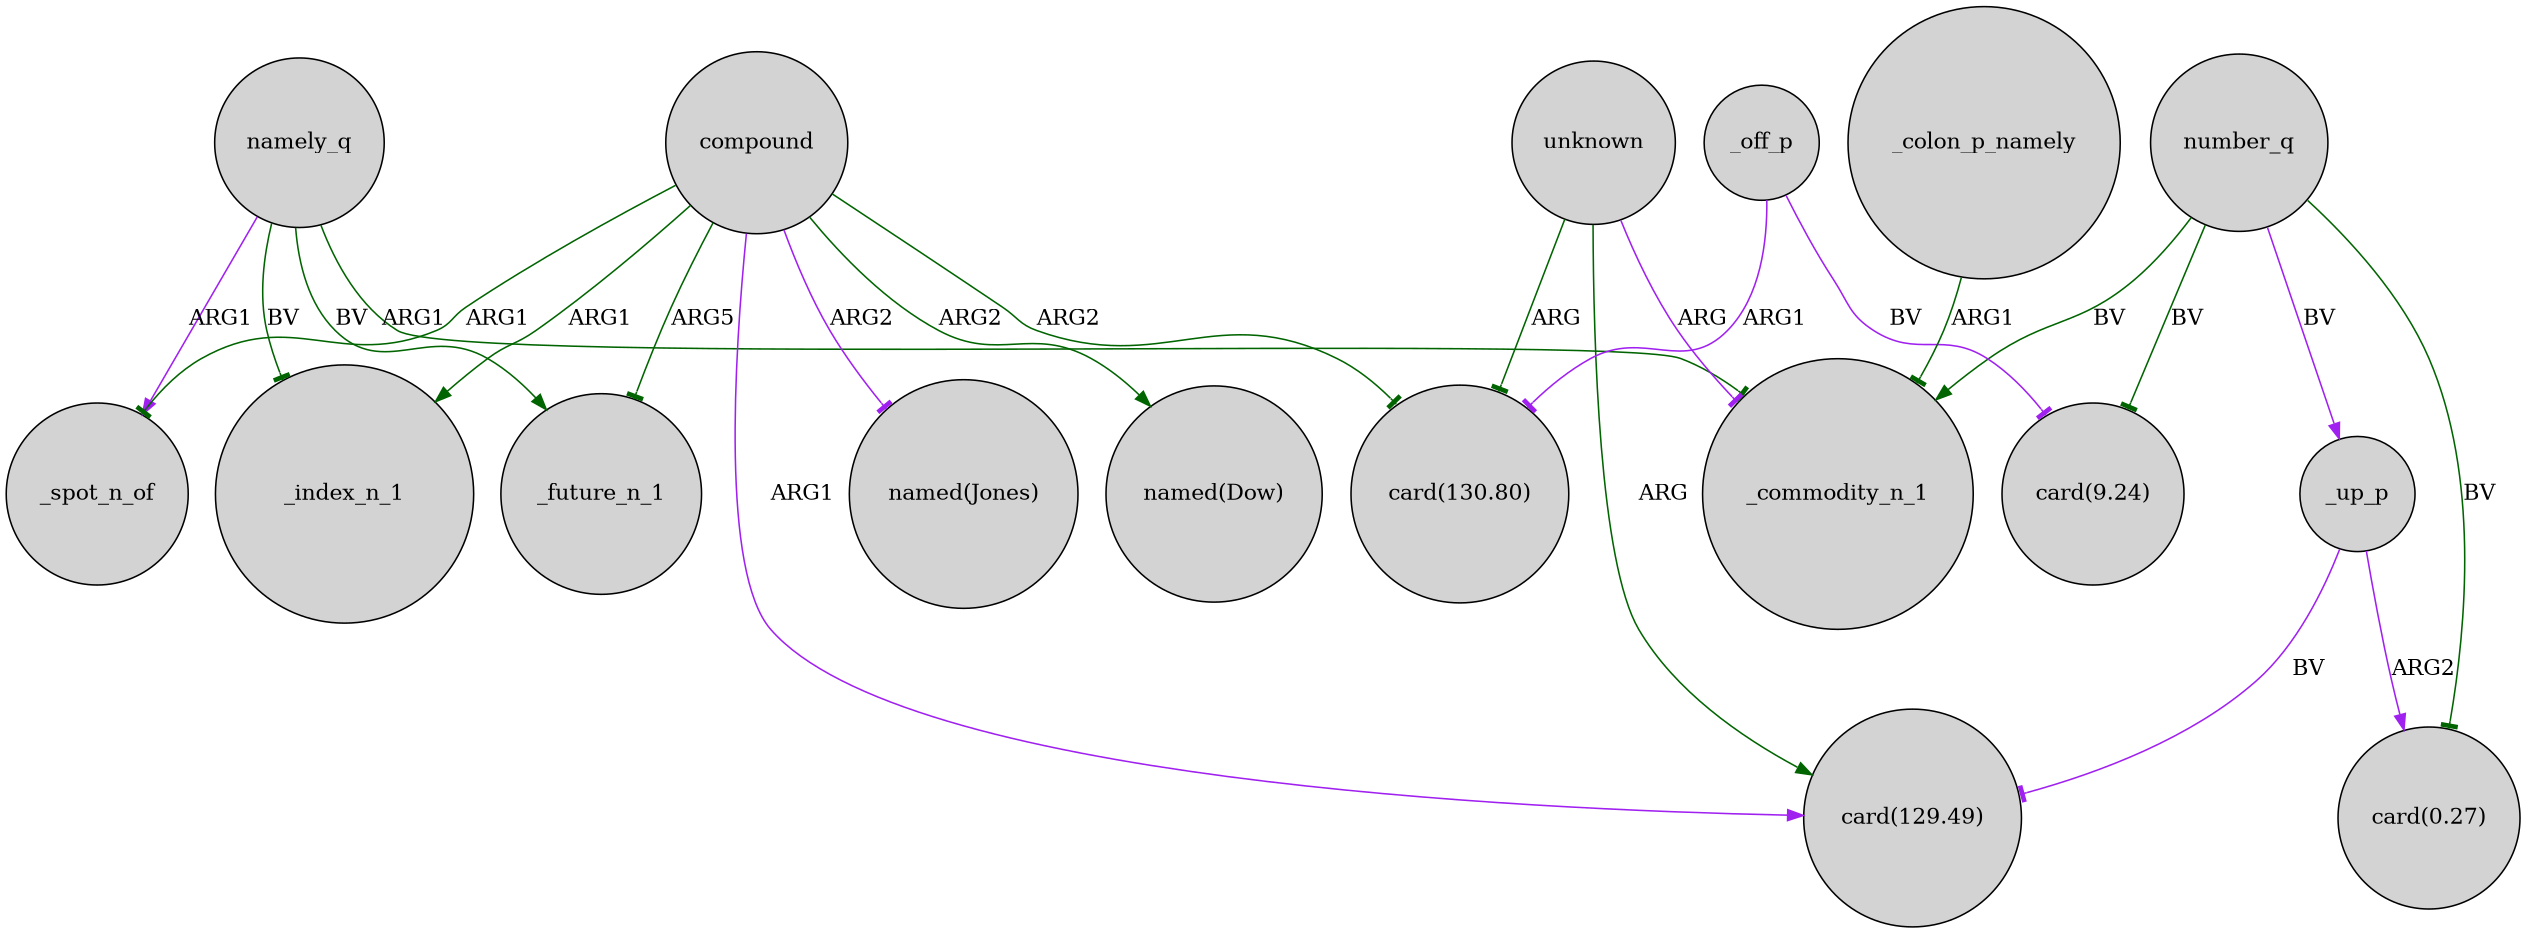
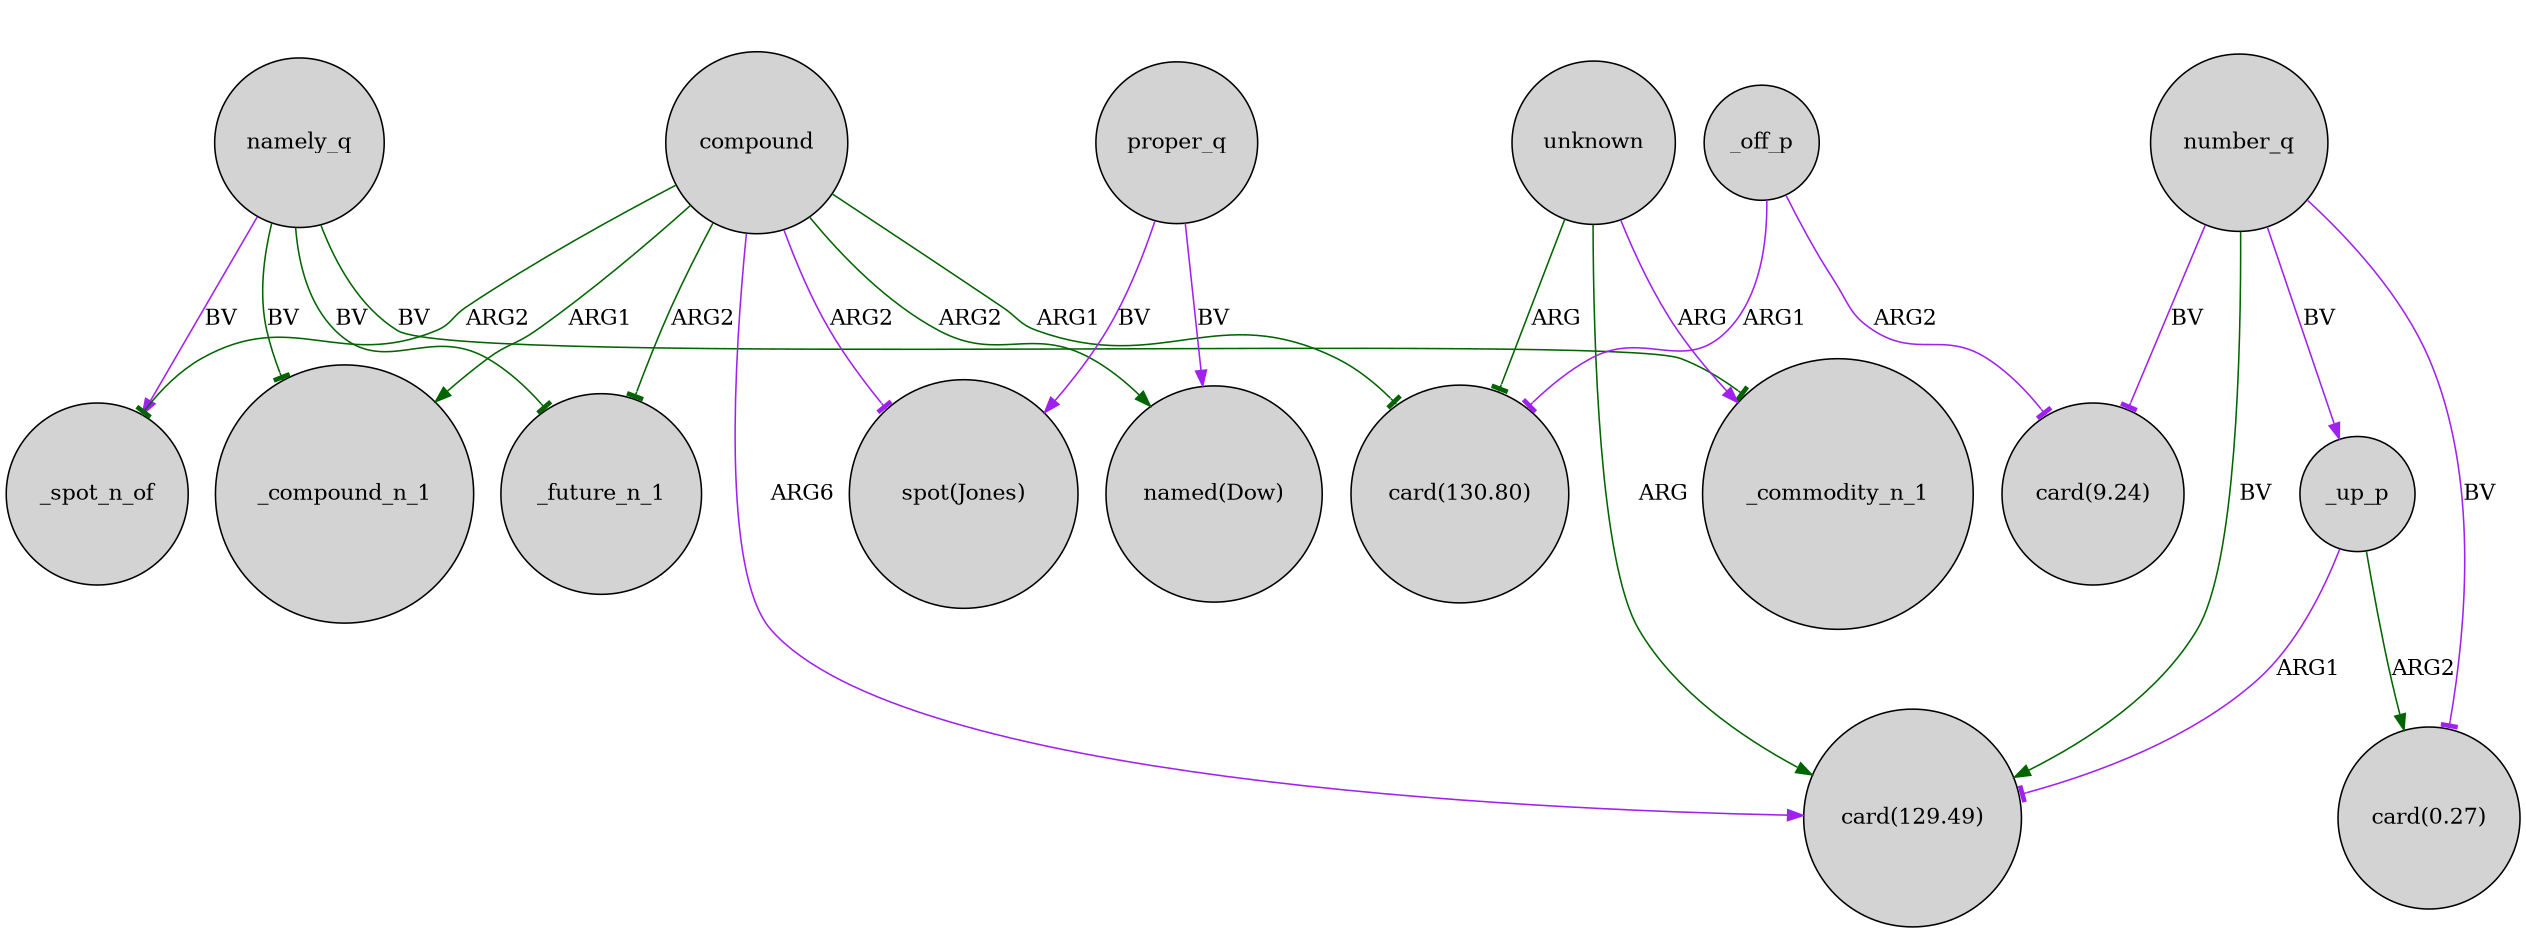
none -> (1177, 143)
(1984, 143) -> none
(1667, 314) -> (1667, 314)
(2168, 314) -> (2168, 314)
(2078, 315) -> (2223, 543)
(221, 319) -> (221, 319)
(414, 319) -> (414, 319)
(498, 319) -> (498, 319)
(703, 319) -> (703, 319)
(1069, 319) -> (1069, 319)
(1906, 319) -> (1906, 319)
(406, 350) -> (406, 350)
(2453, 438) -> (2453, 438)
(345, 494) -> (345, 494)
(803, 494) -> (803, 494)
(964, 494) -> (964, 494)
(2381, 633) -> (2381, 633)
(2308, 669) -> (2308, 669)
